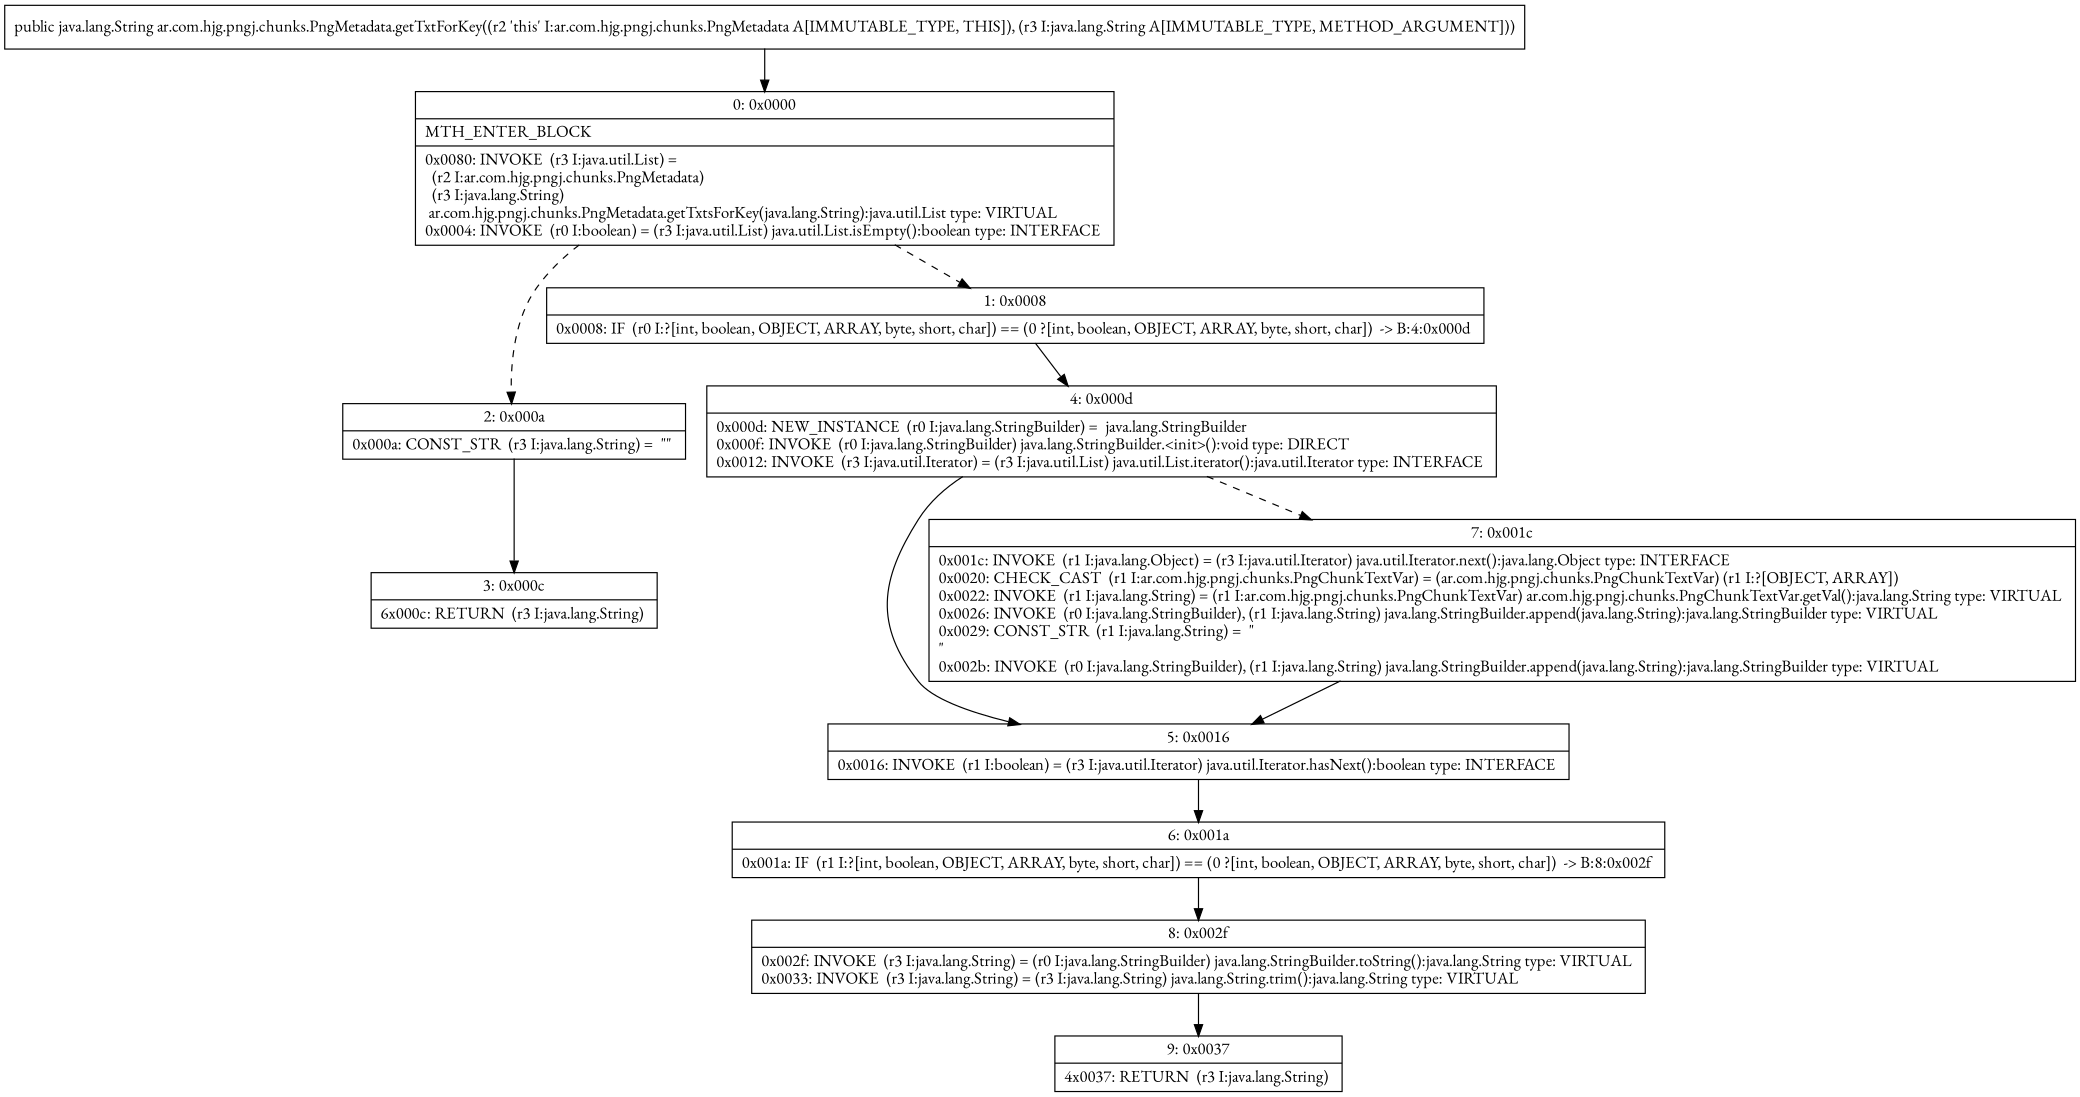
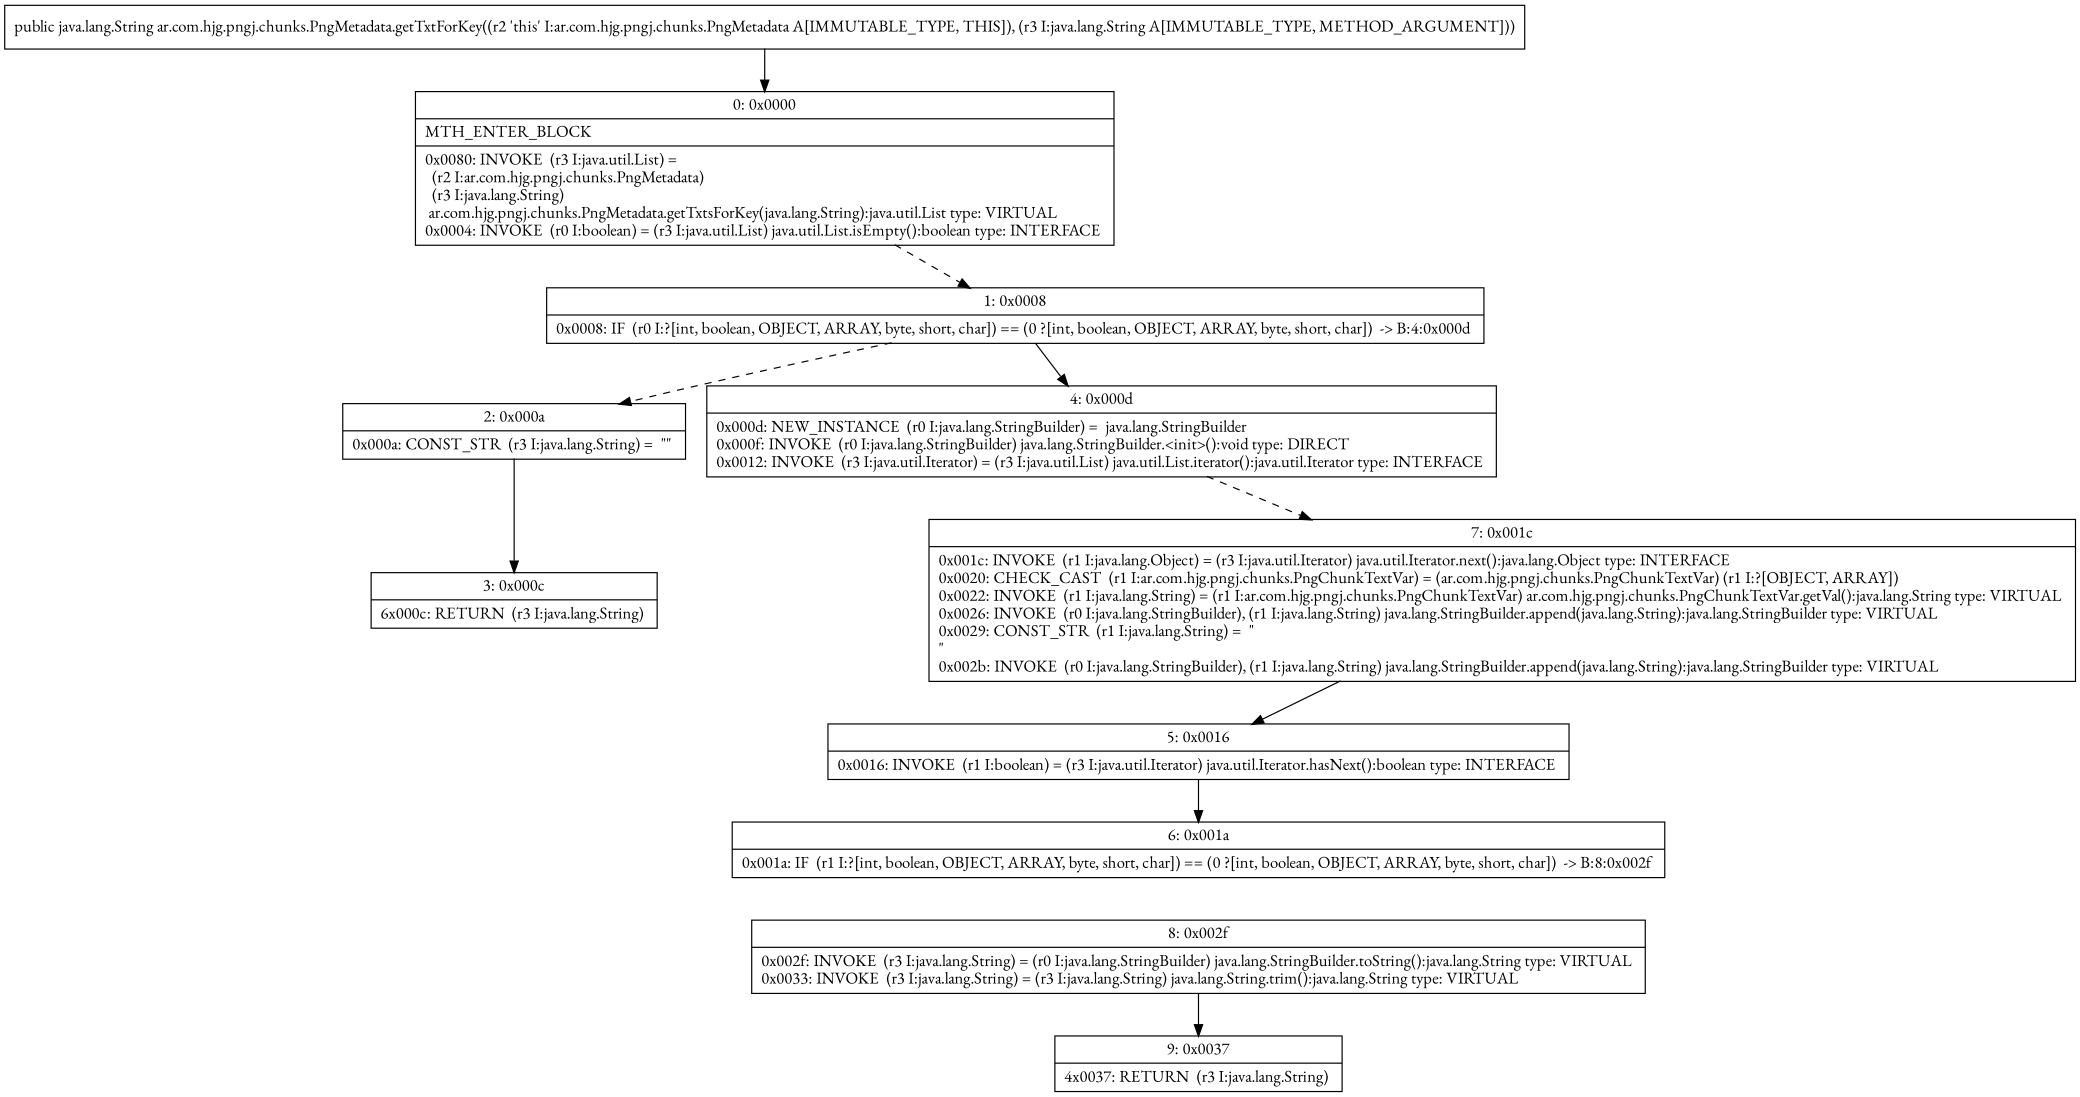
(525, 309) -> (761, 371)
(889, 620) -> none
(1198, 893) -> none
